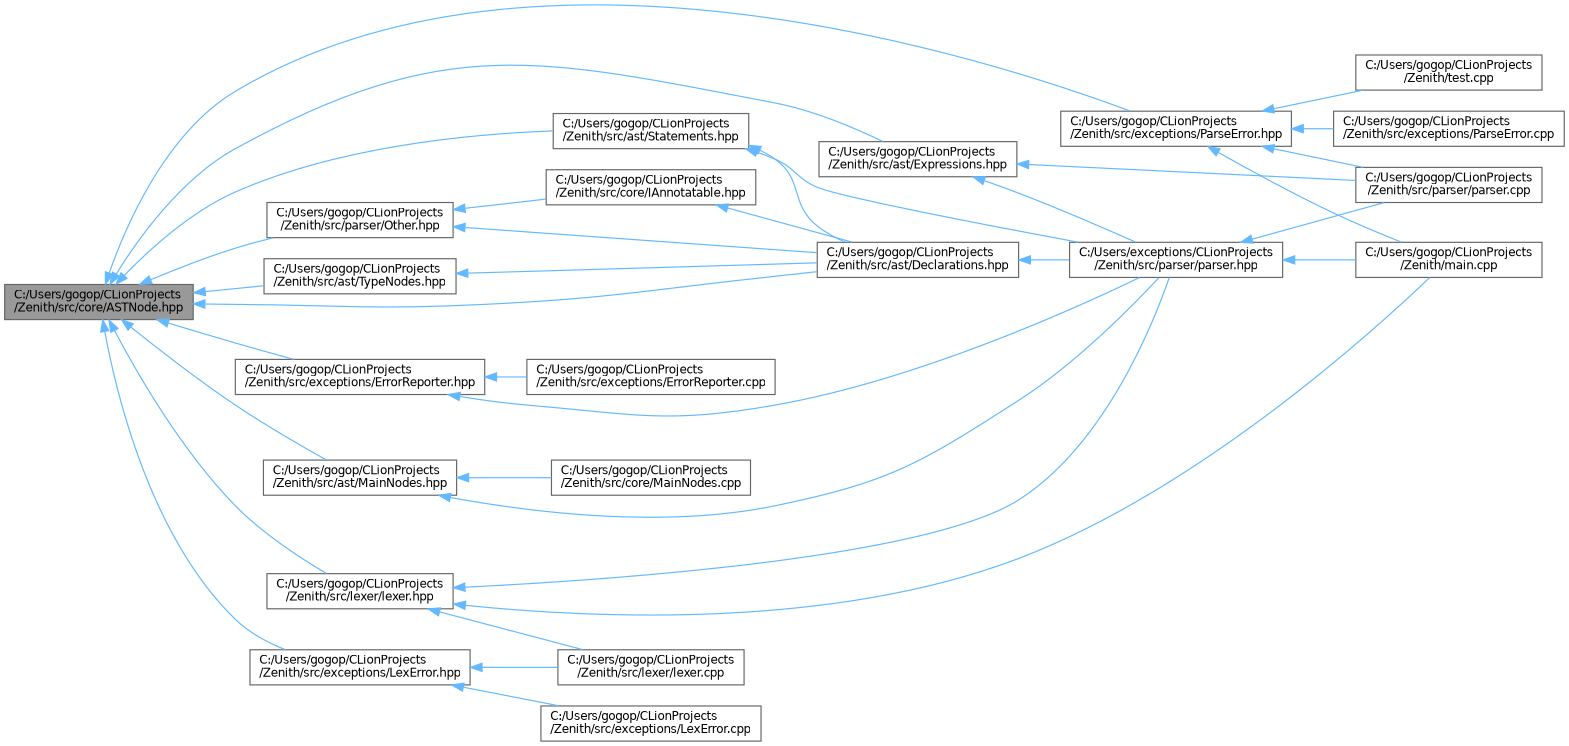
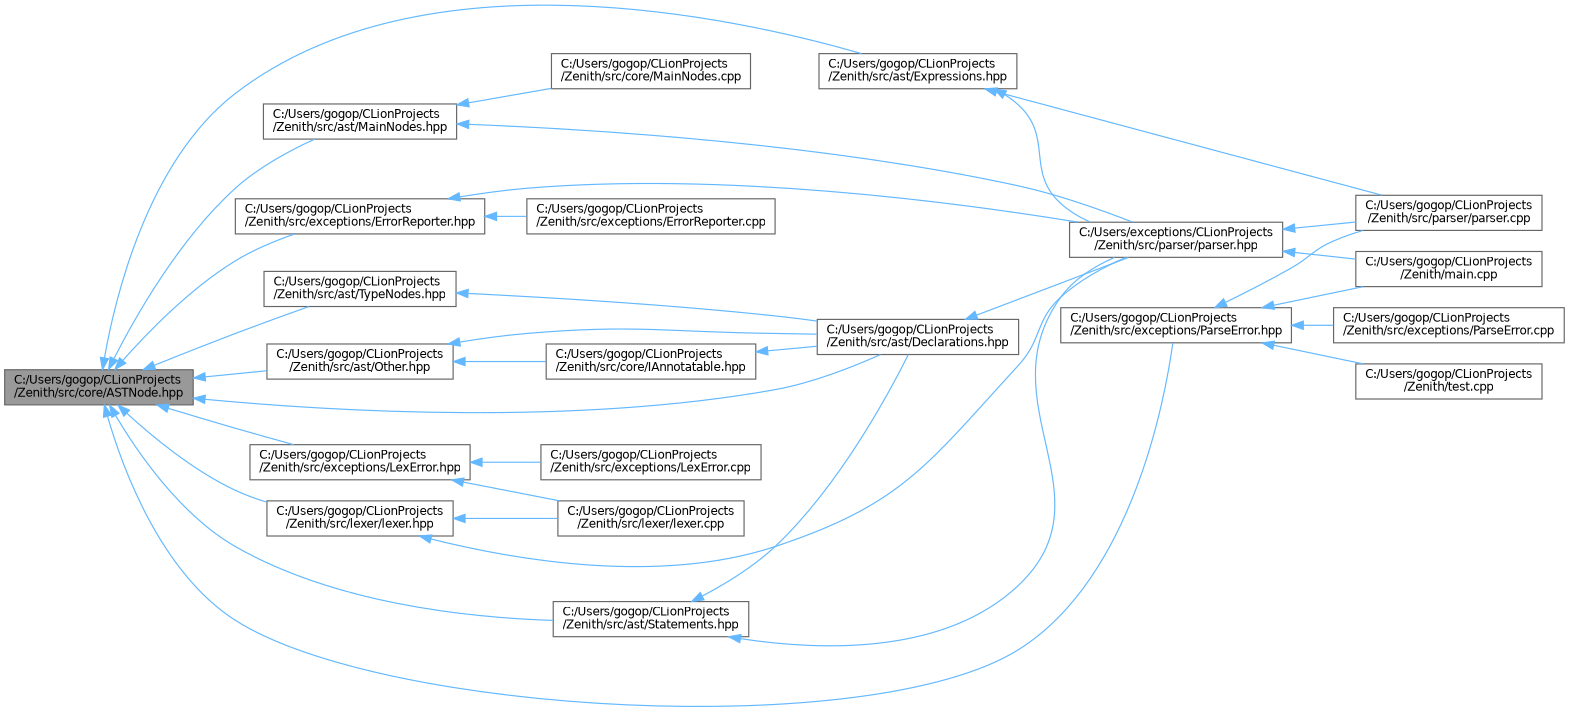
(360, 220) -> (360, 362)
(990, 567) -> none
